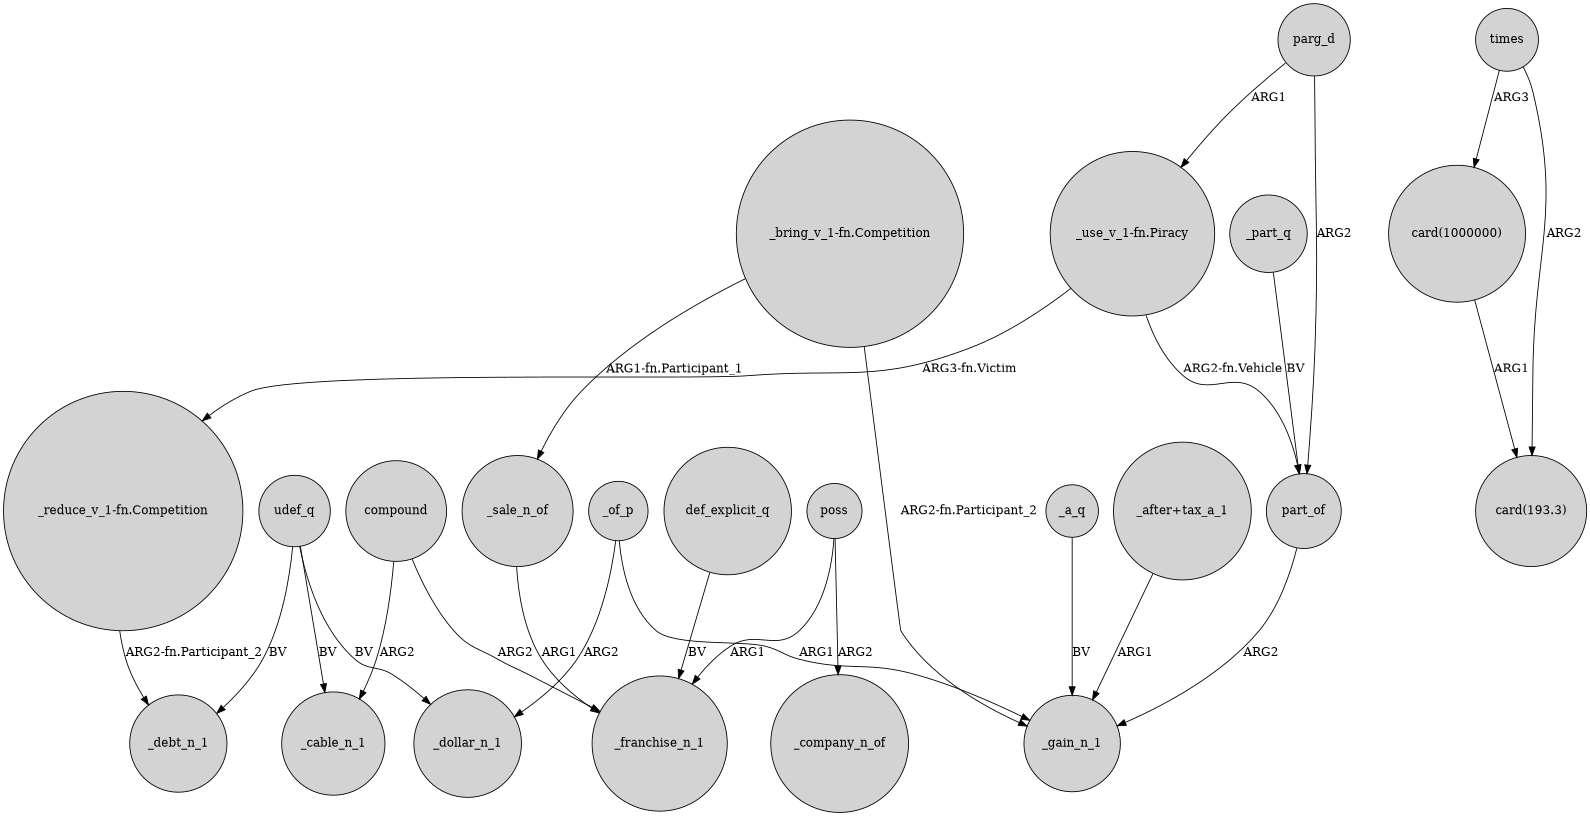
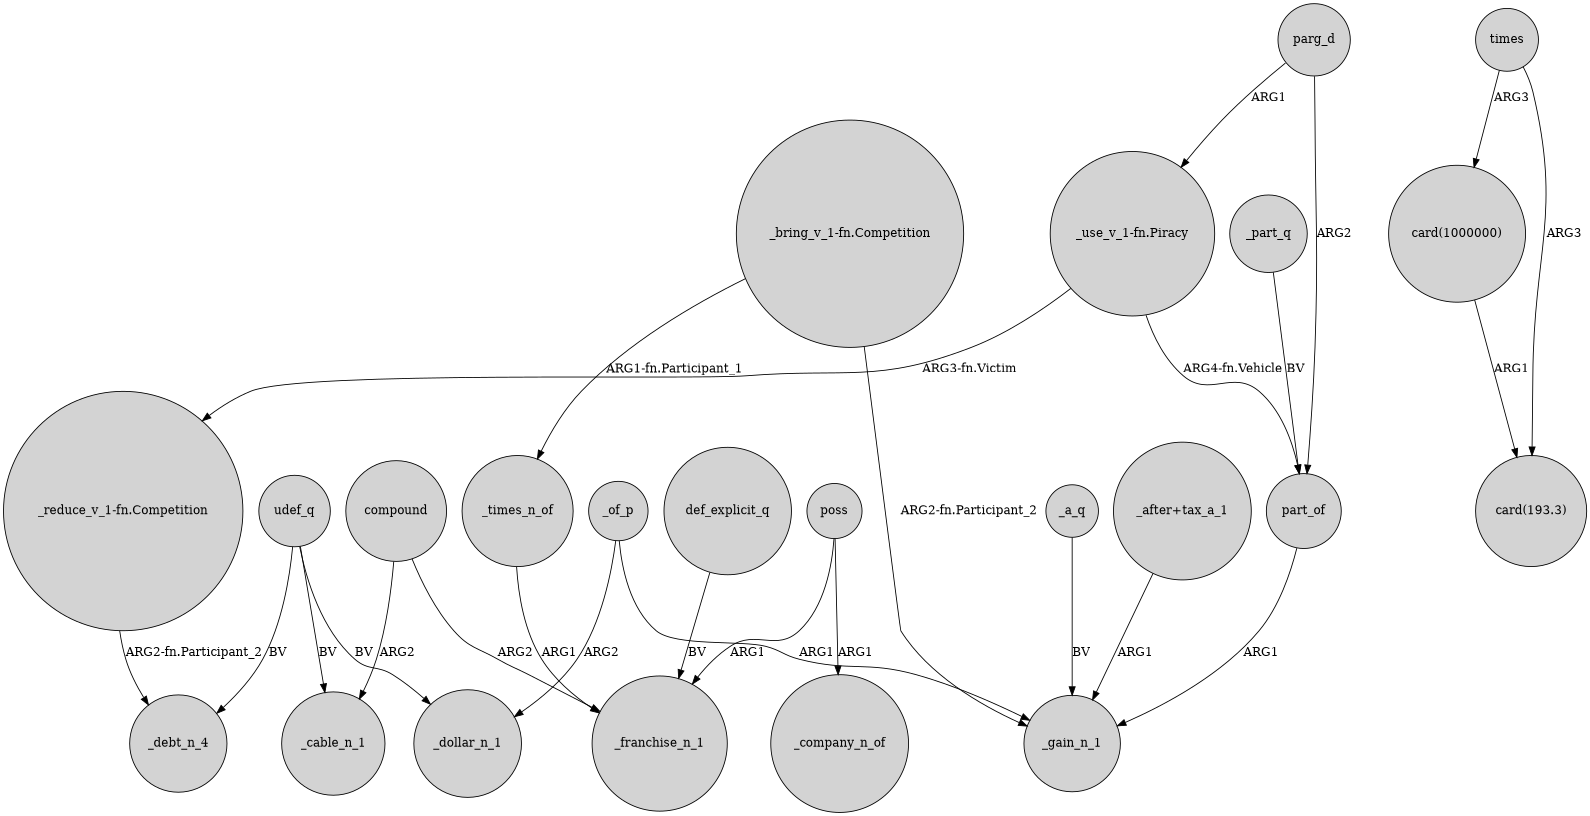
(1564, 234) -> (1564, 234)
(1233, 369) -> (1233, 369)
(518, 511) -> (518, 511)
(856, 653) -> (856, 653)
(1261, 653) -> (1261, 653)
(178, 744) -> (178, 744)
